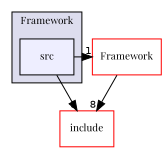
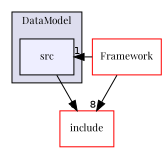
(47, 21) -> (47, 21)
(78, 57) -> (88, 57)
